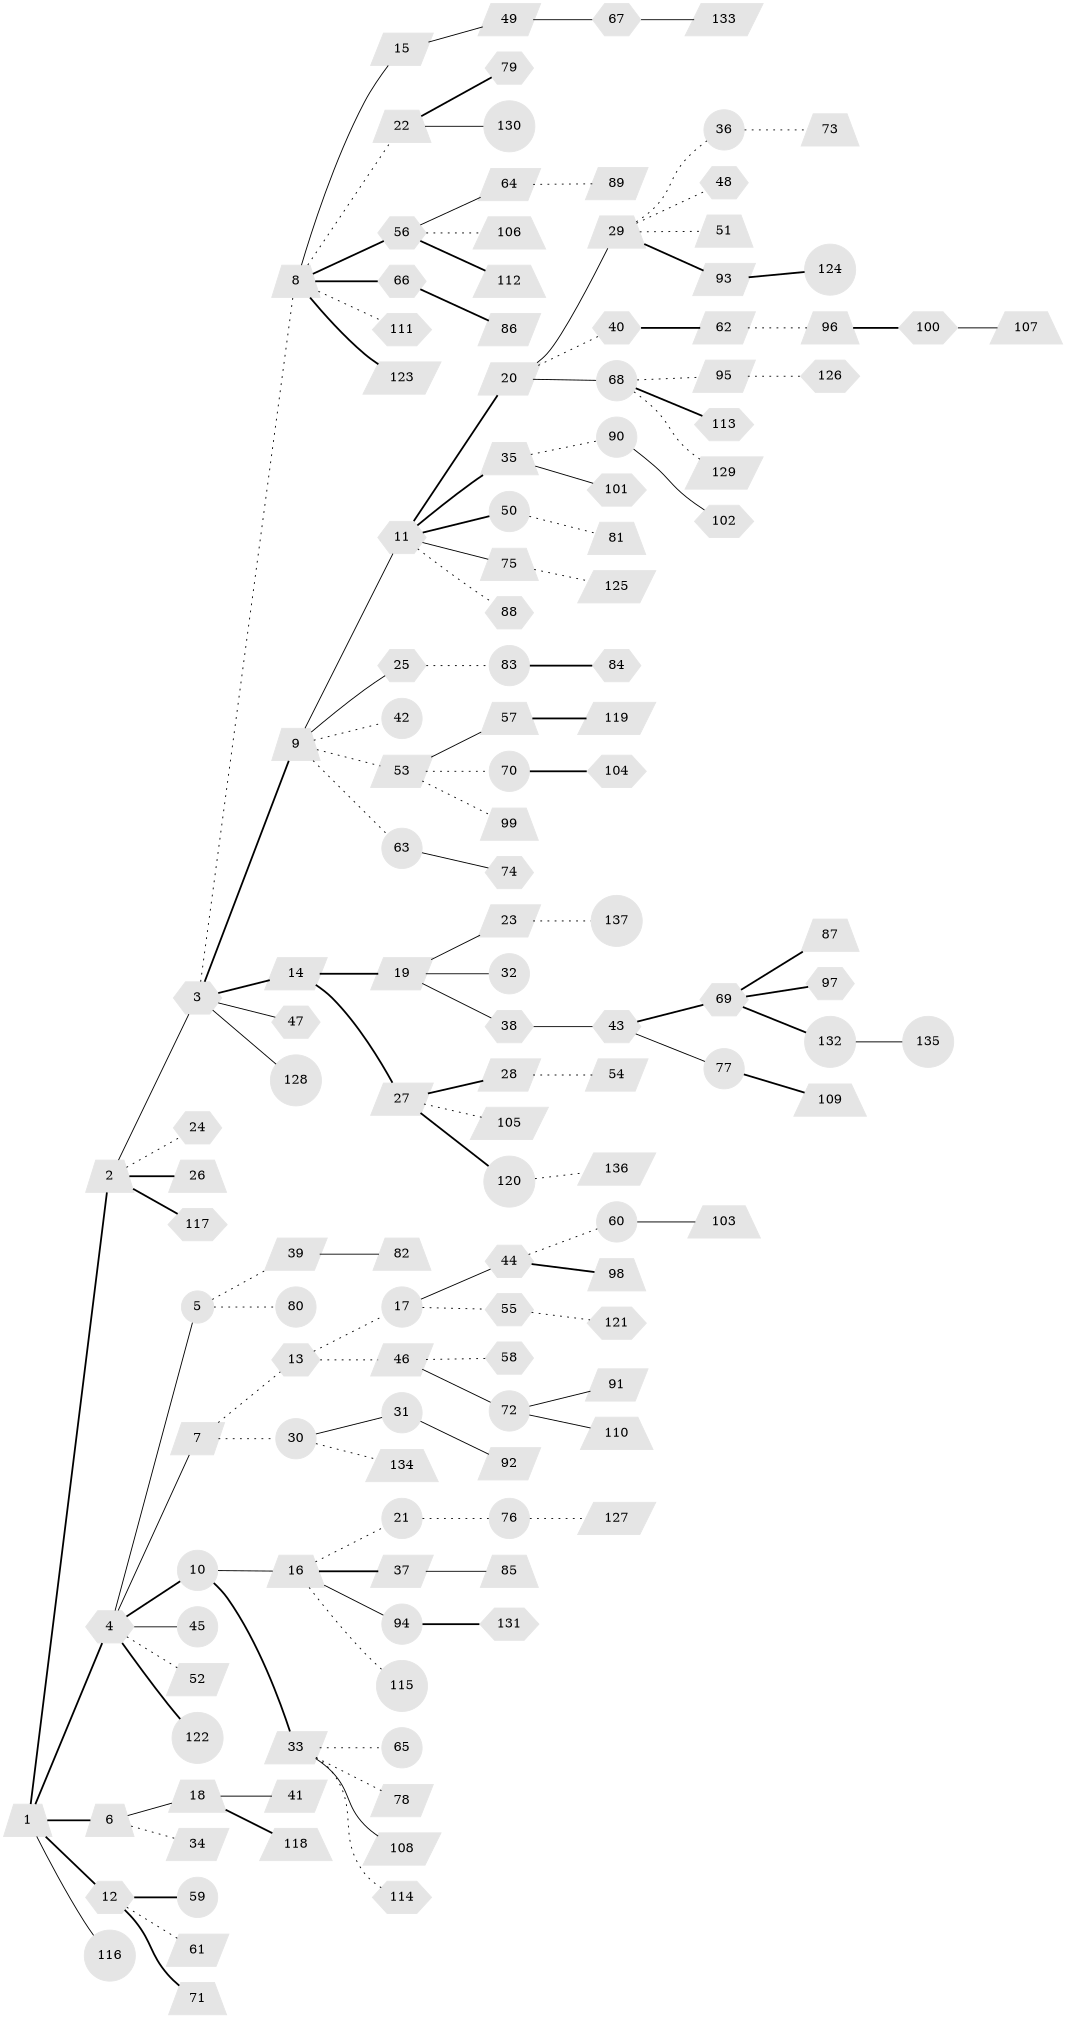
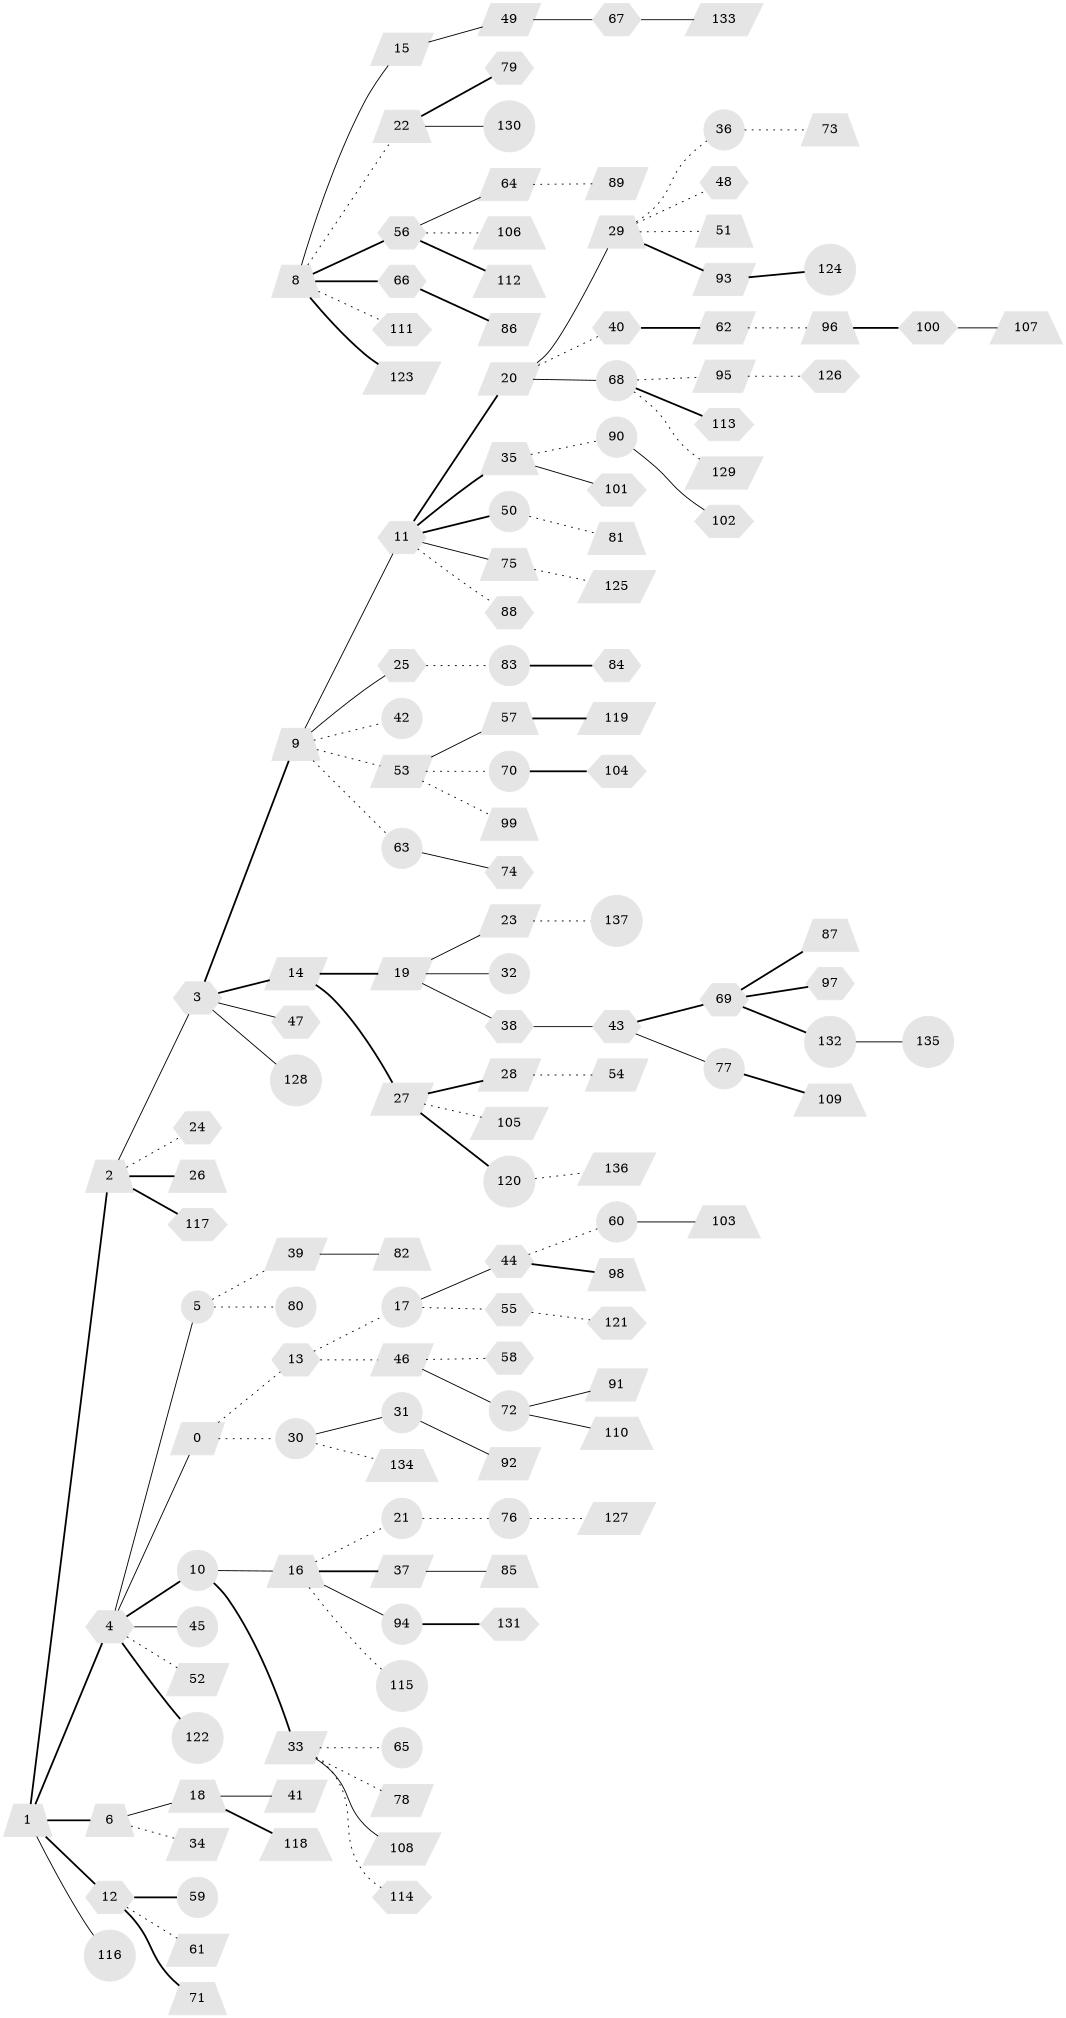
(247, 640) -> none
(198, 1439) -> (198, 1439)
